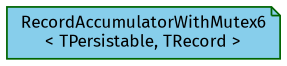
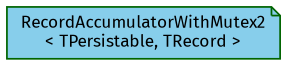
(144, 33) -> (144, 33)
